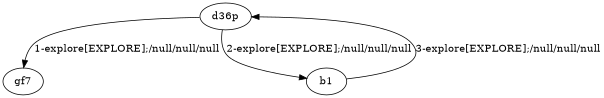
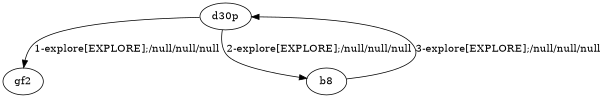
(226, 16) -> (226, 16)
(23, 81) -> (23, 81)
(327, 81) -> (327, 81)
